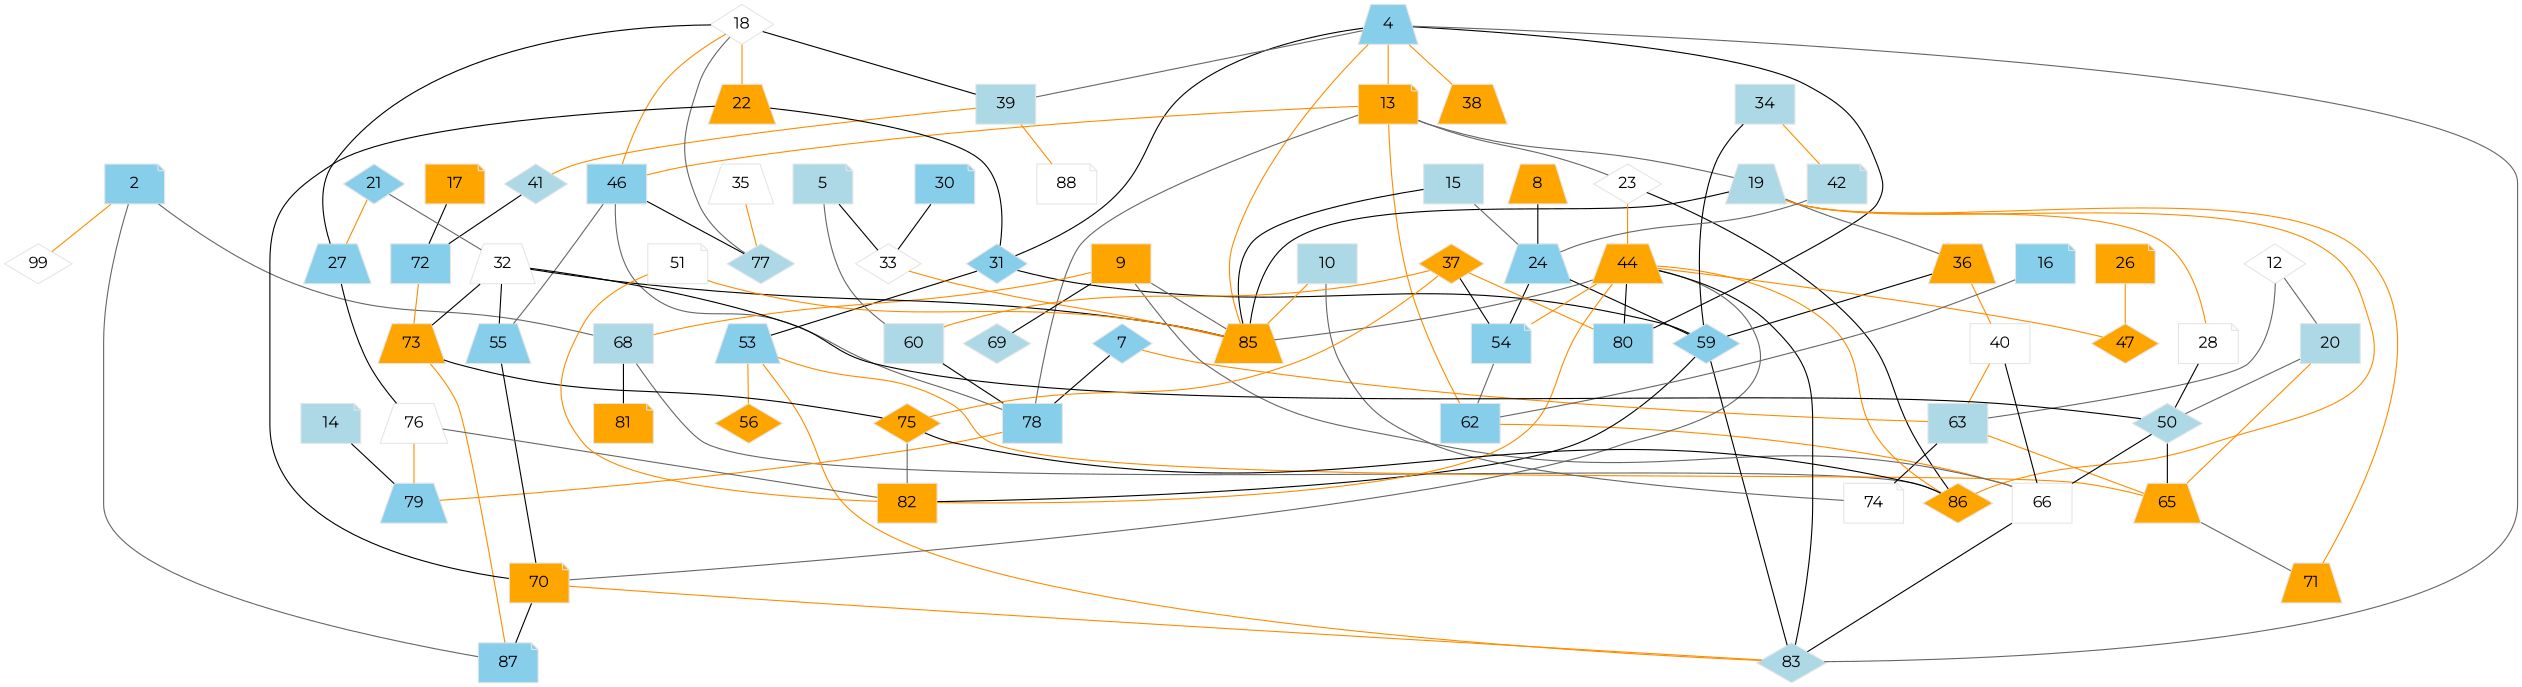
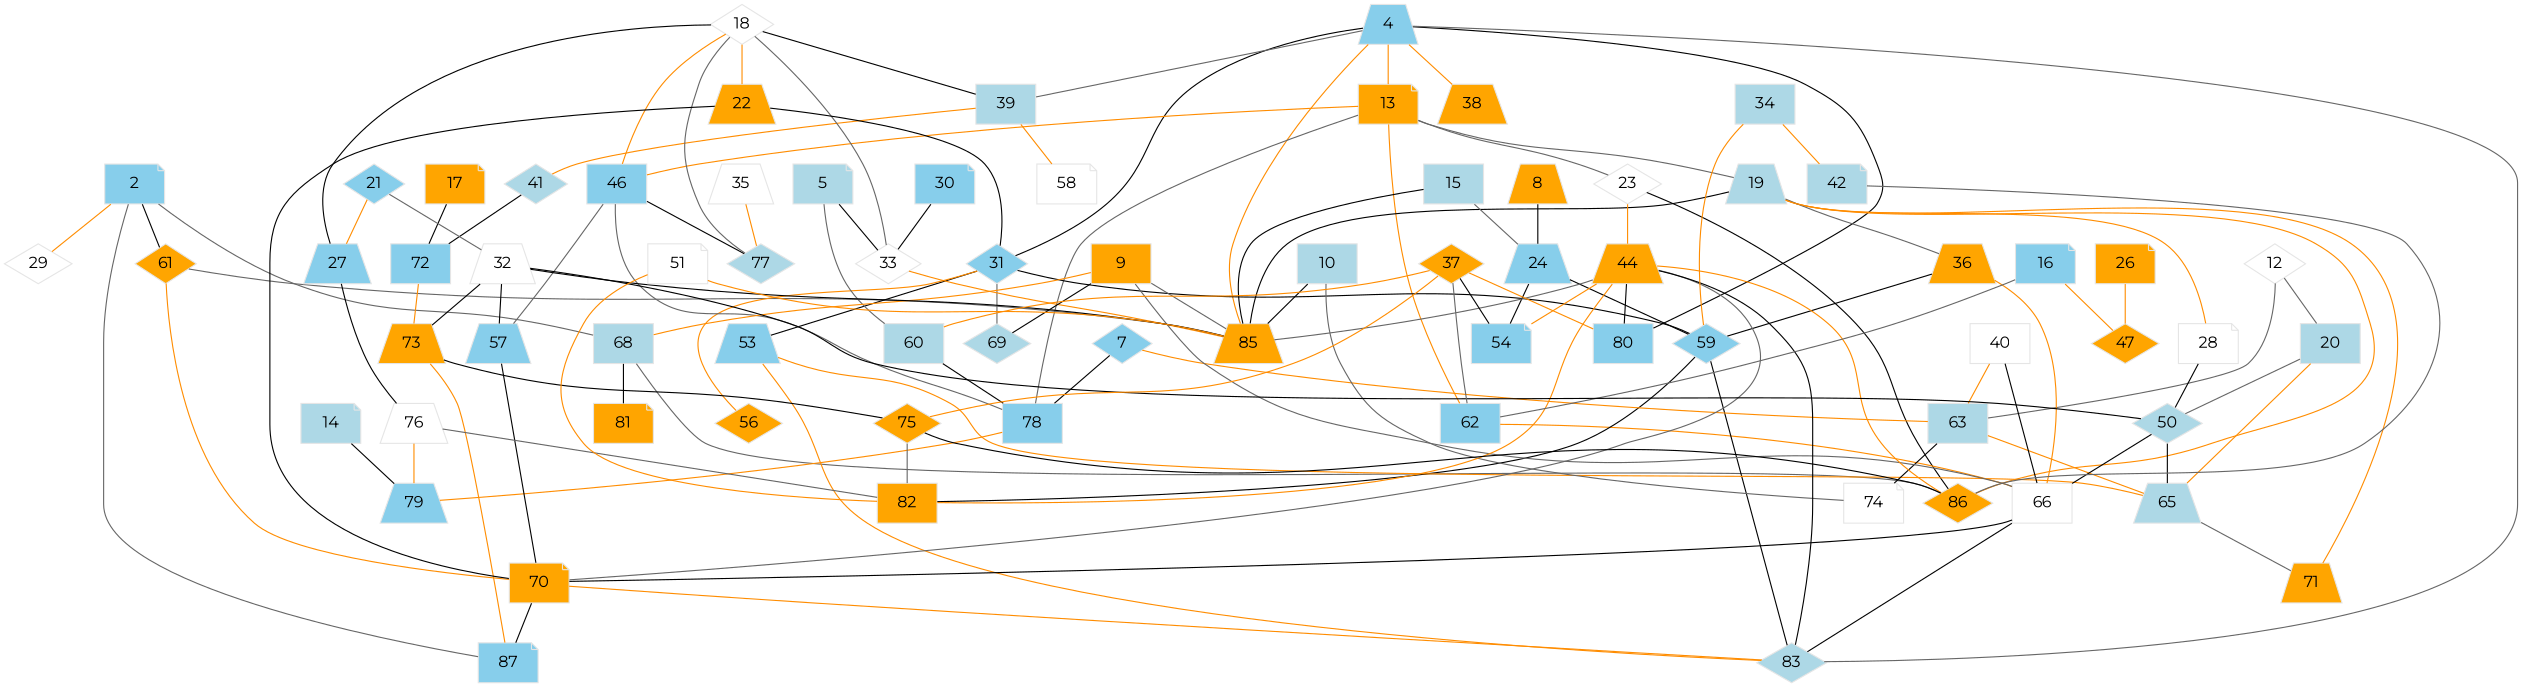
none -> (844, 134)
(1067, 184) -> (1067, 184)
(1703, 209) -> (1701, 225)
(1683, 225) -> (2429, 279)
(38, 264) -> (38, 264)
none -> (166, 264)
(1881, 298) -> (2089, 307)
none -> (997, 304)
(1288, 304) -> (1288, 304)
(1981, 304) -> (2054, 371)
(498, 344) -> (498, 344)
(748, 384) -> (865, 290)
(1486, 384) -> (1459, 343)
(2167, 503) -> (2167, 503)
none -> (1292, 565)
